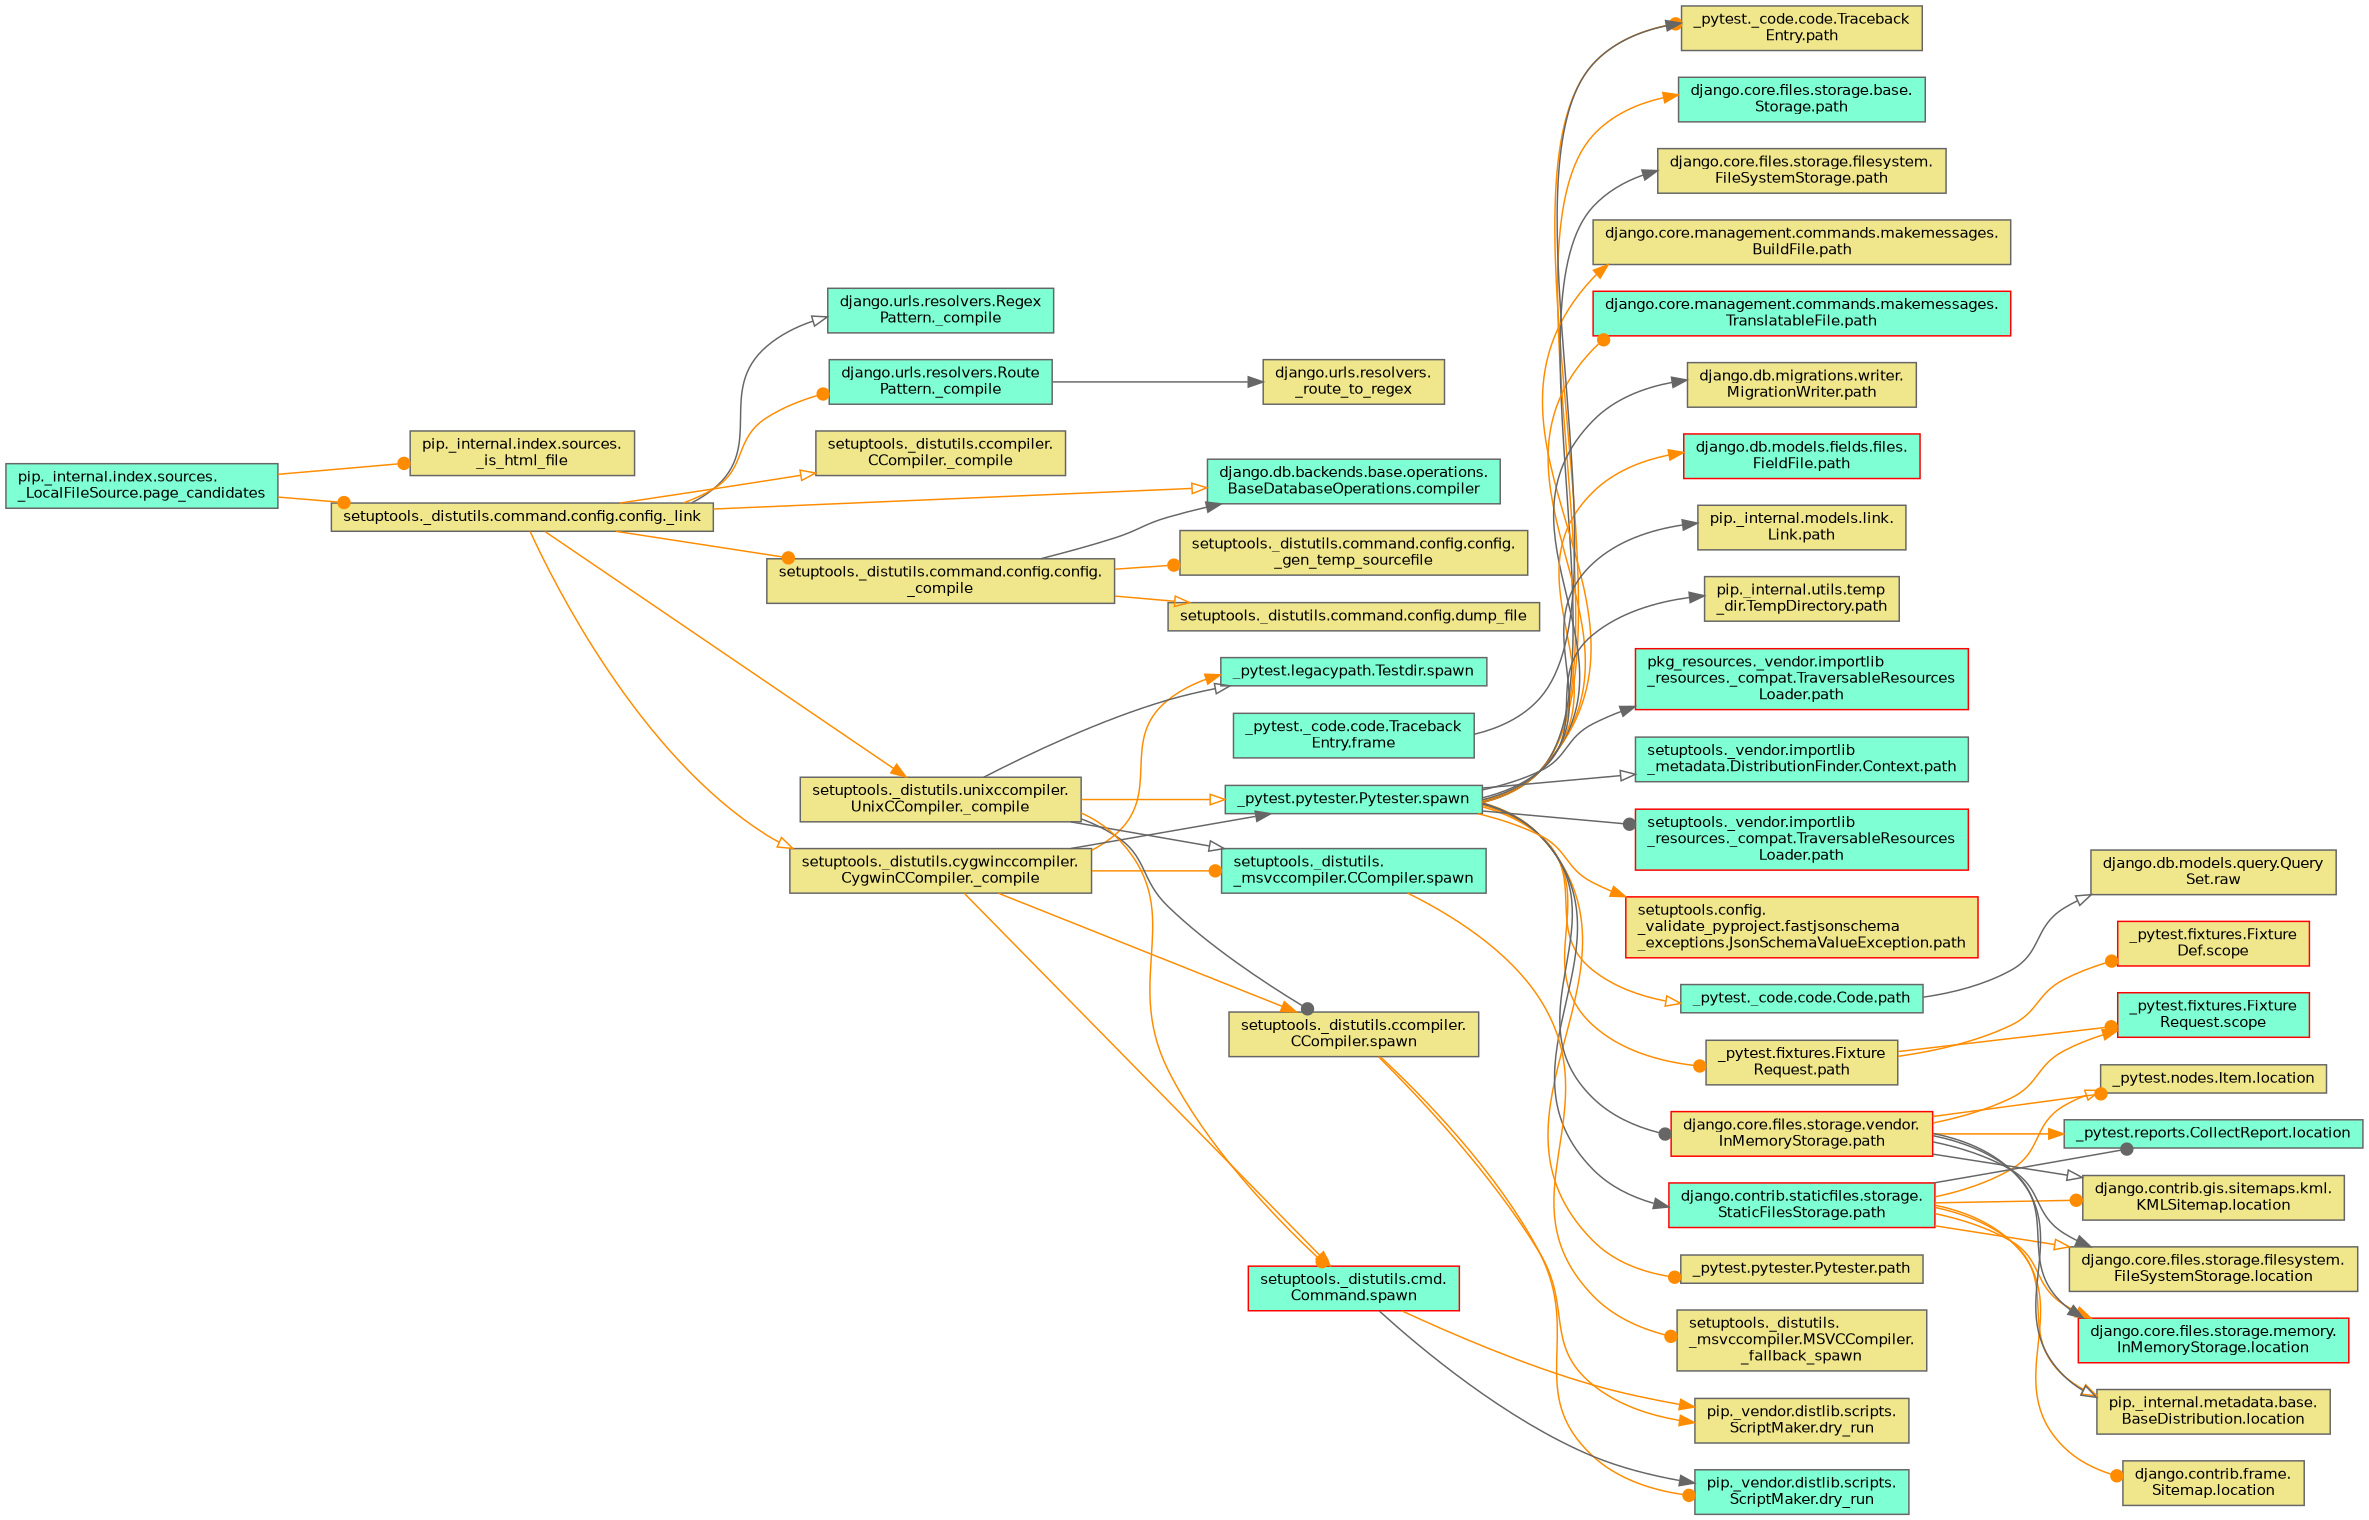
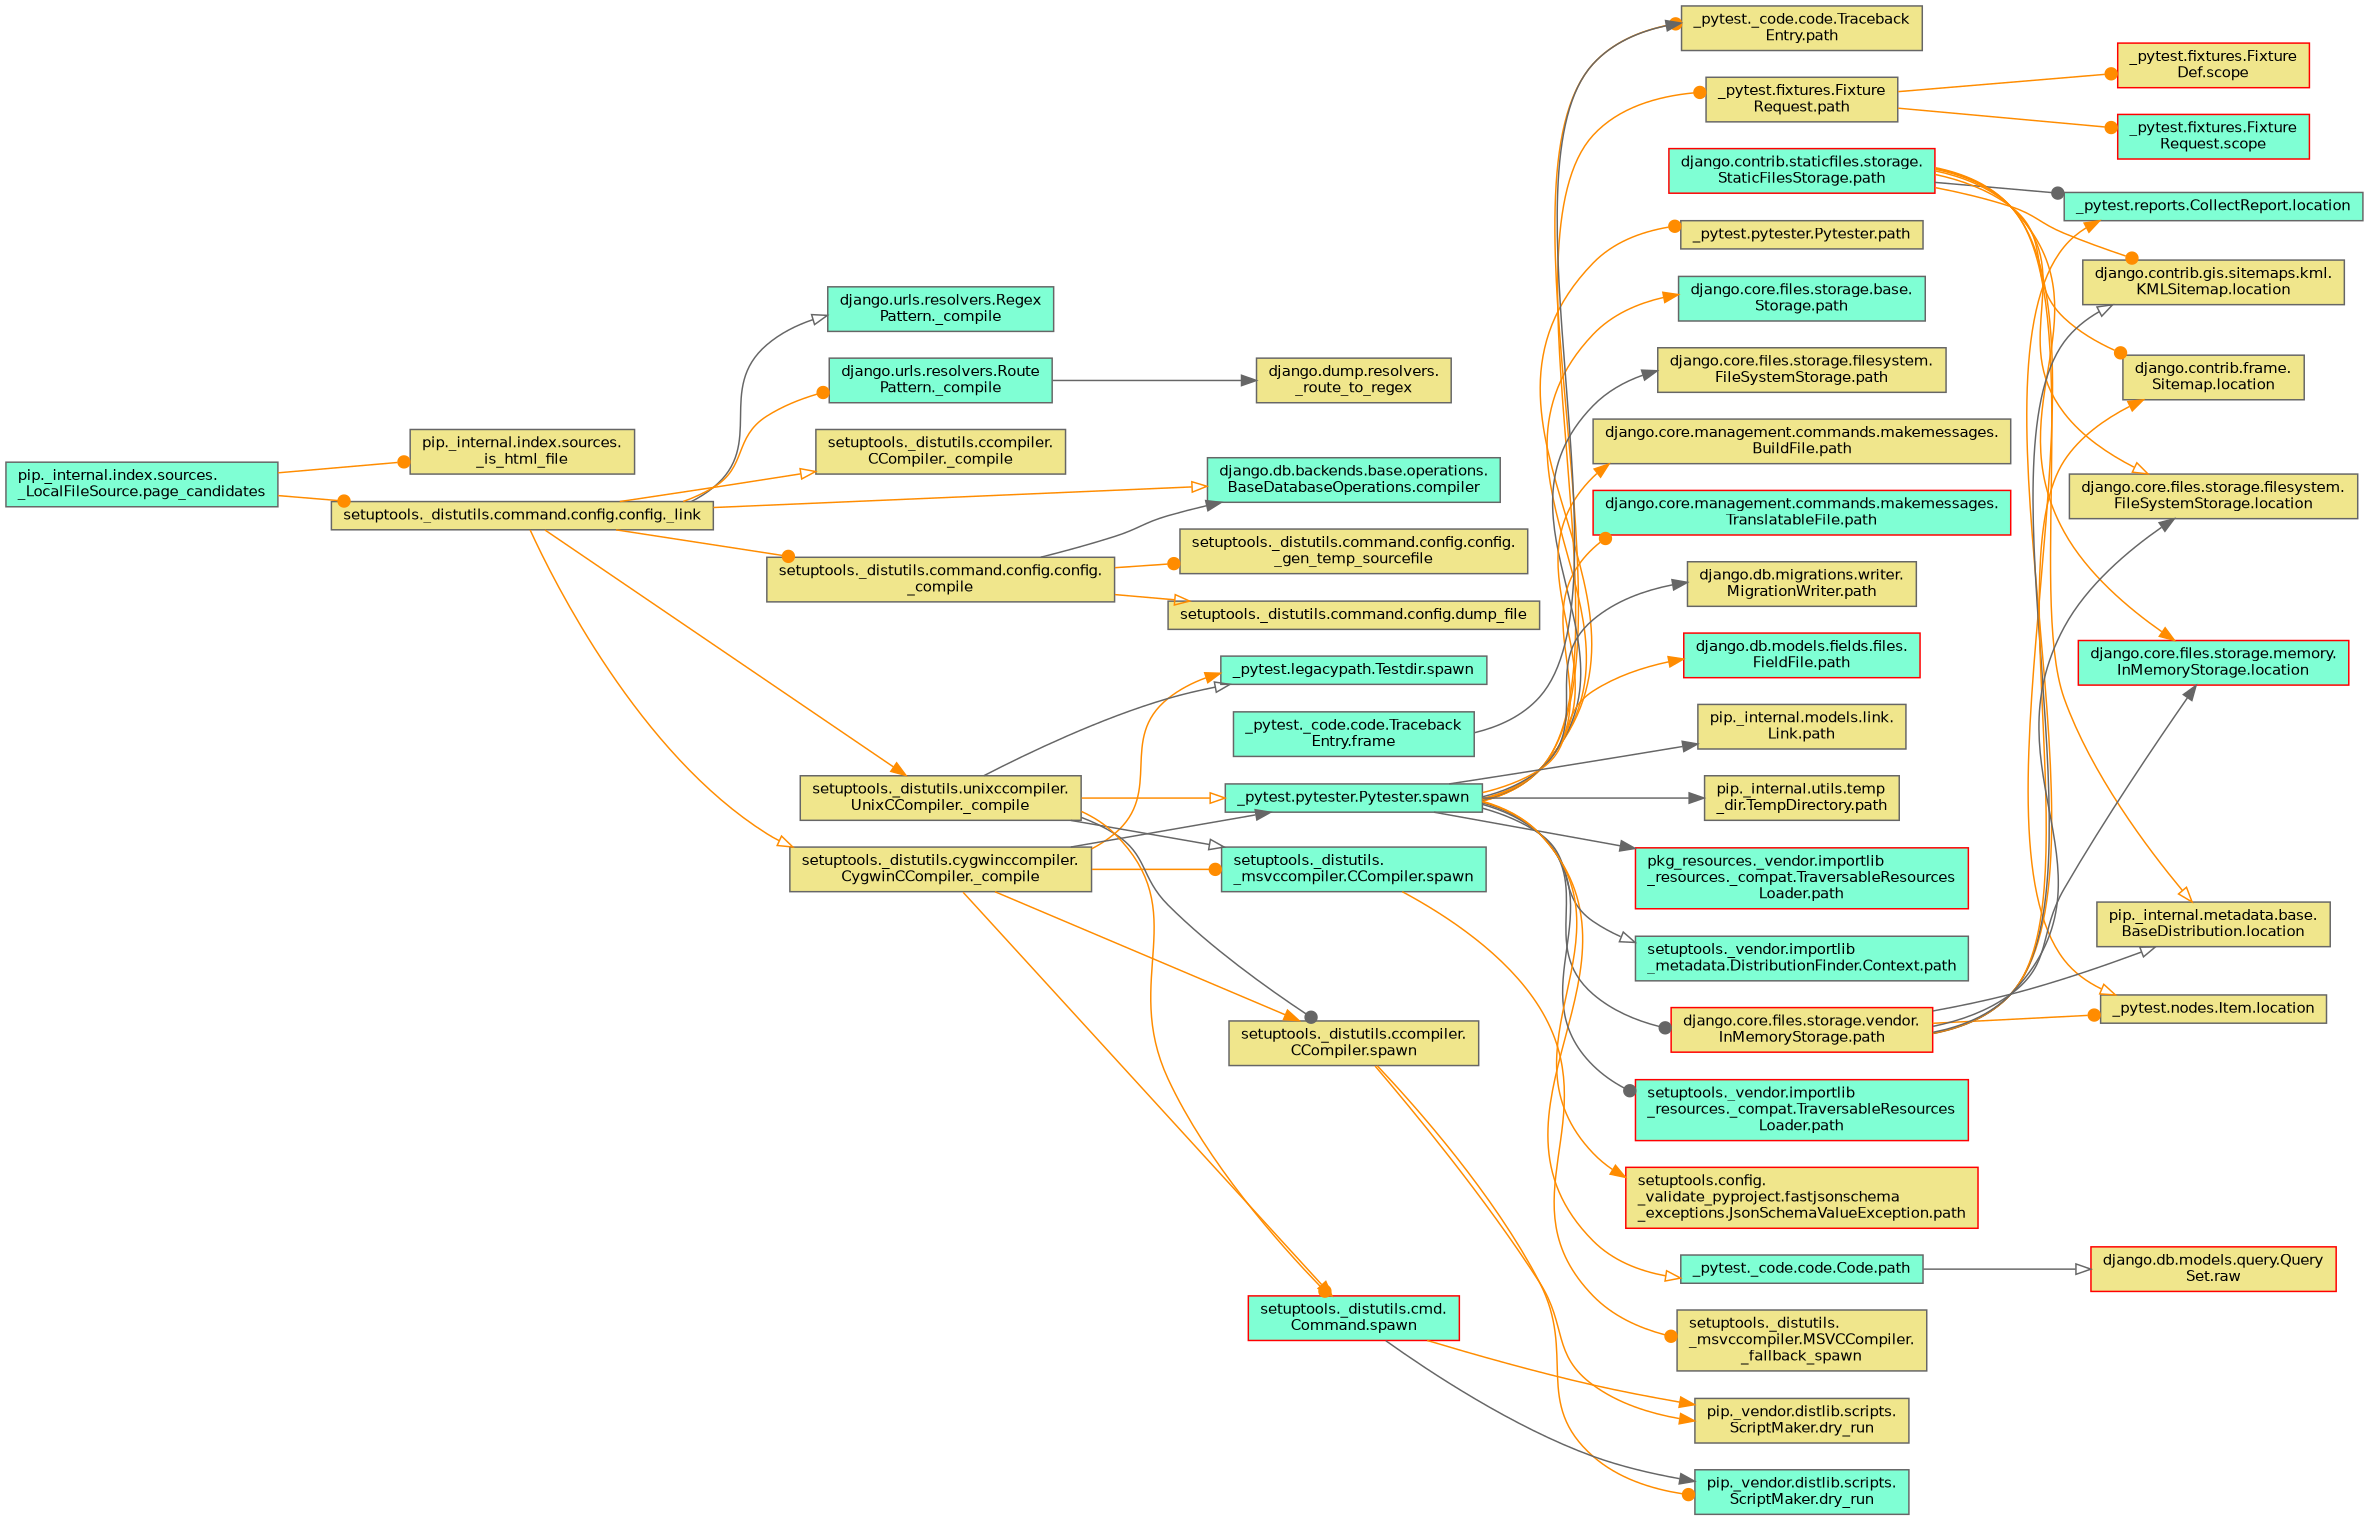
(1354, 382) -> (1354, 380)
(2214, 872) -> (2214, 1269)
(1566, 1004) -> none
(2024, 1089) -> (2043, 730)
